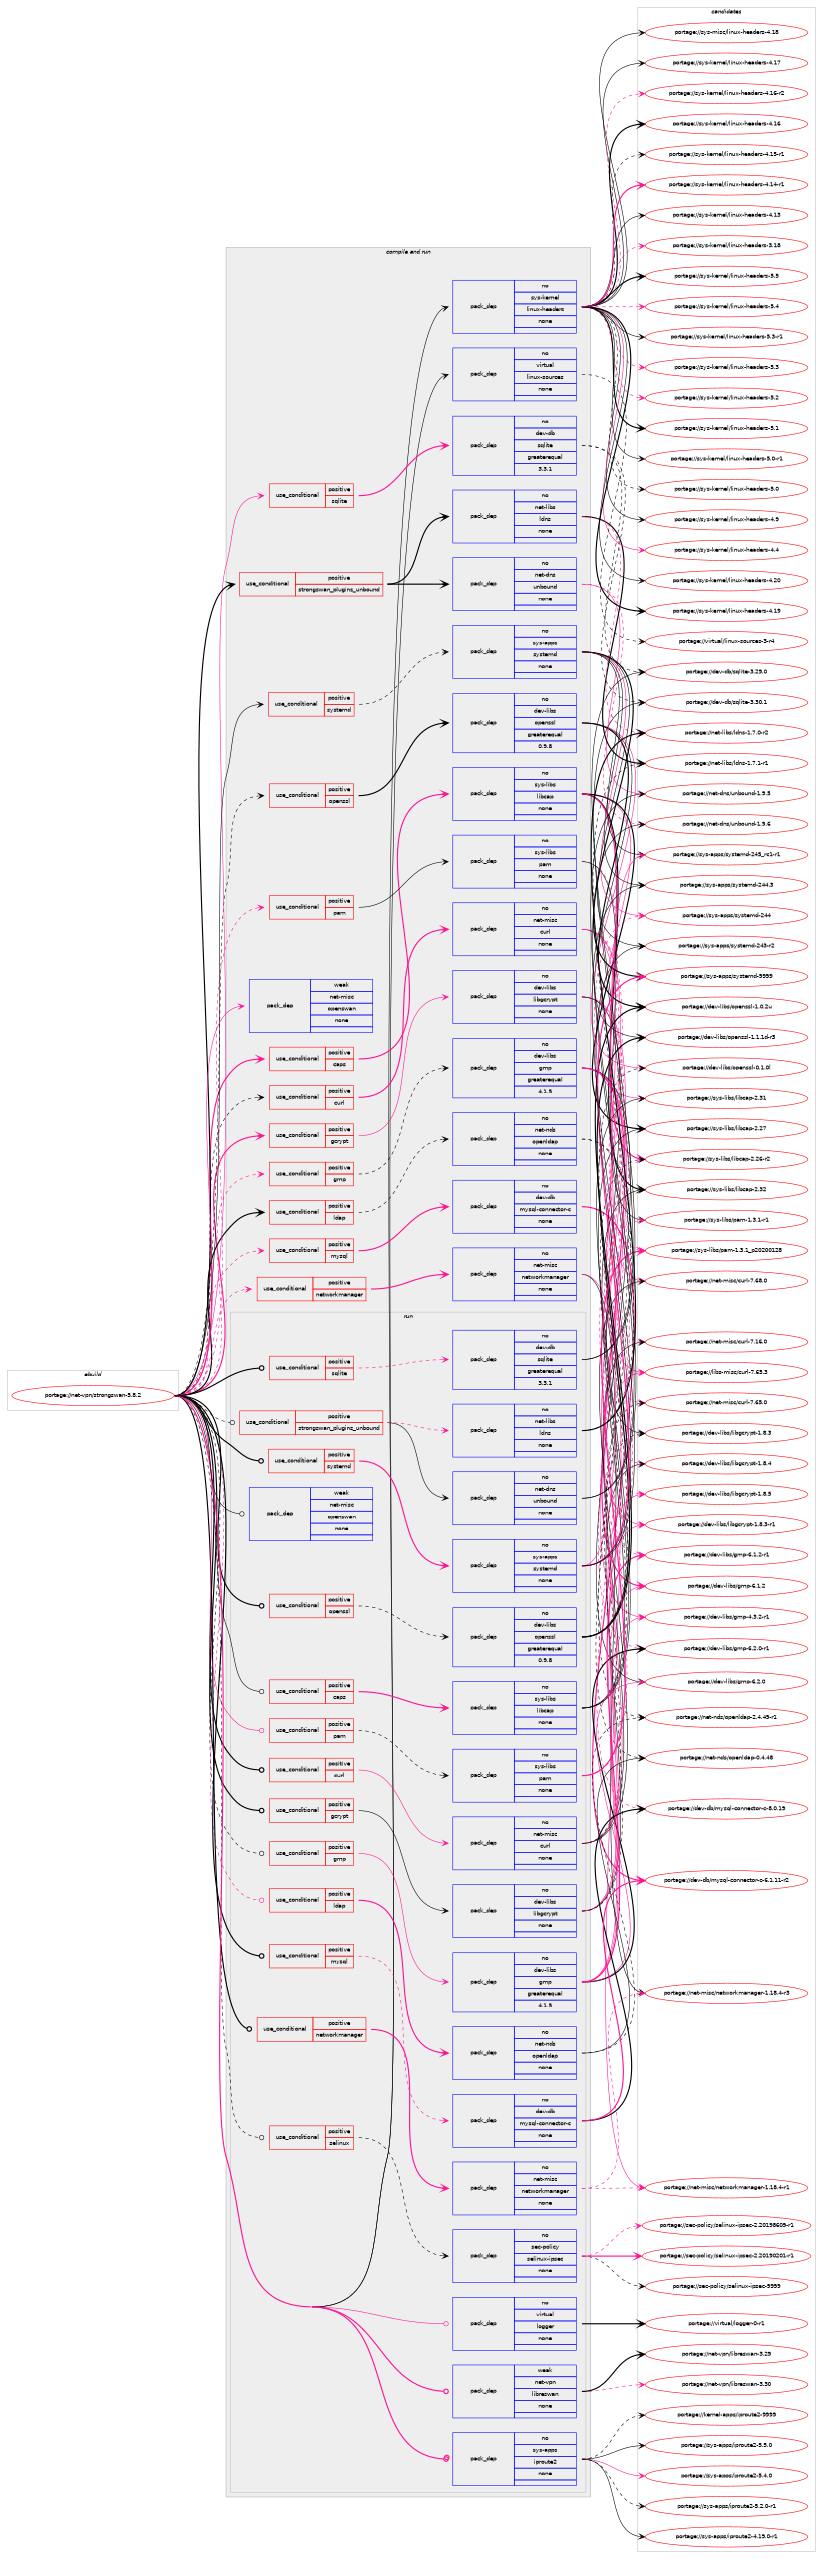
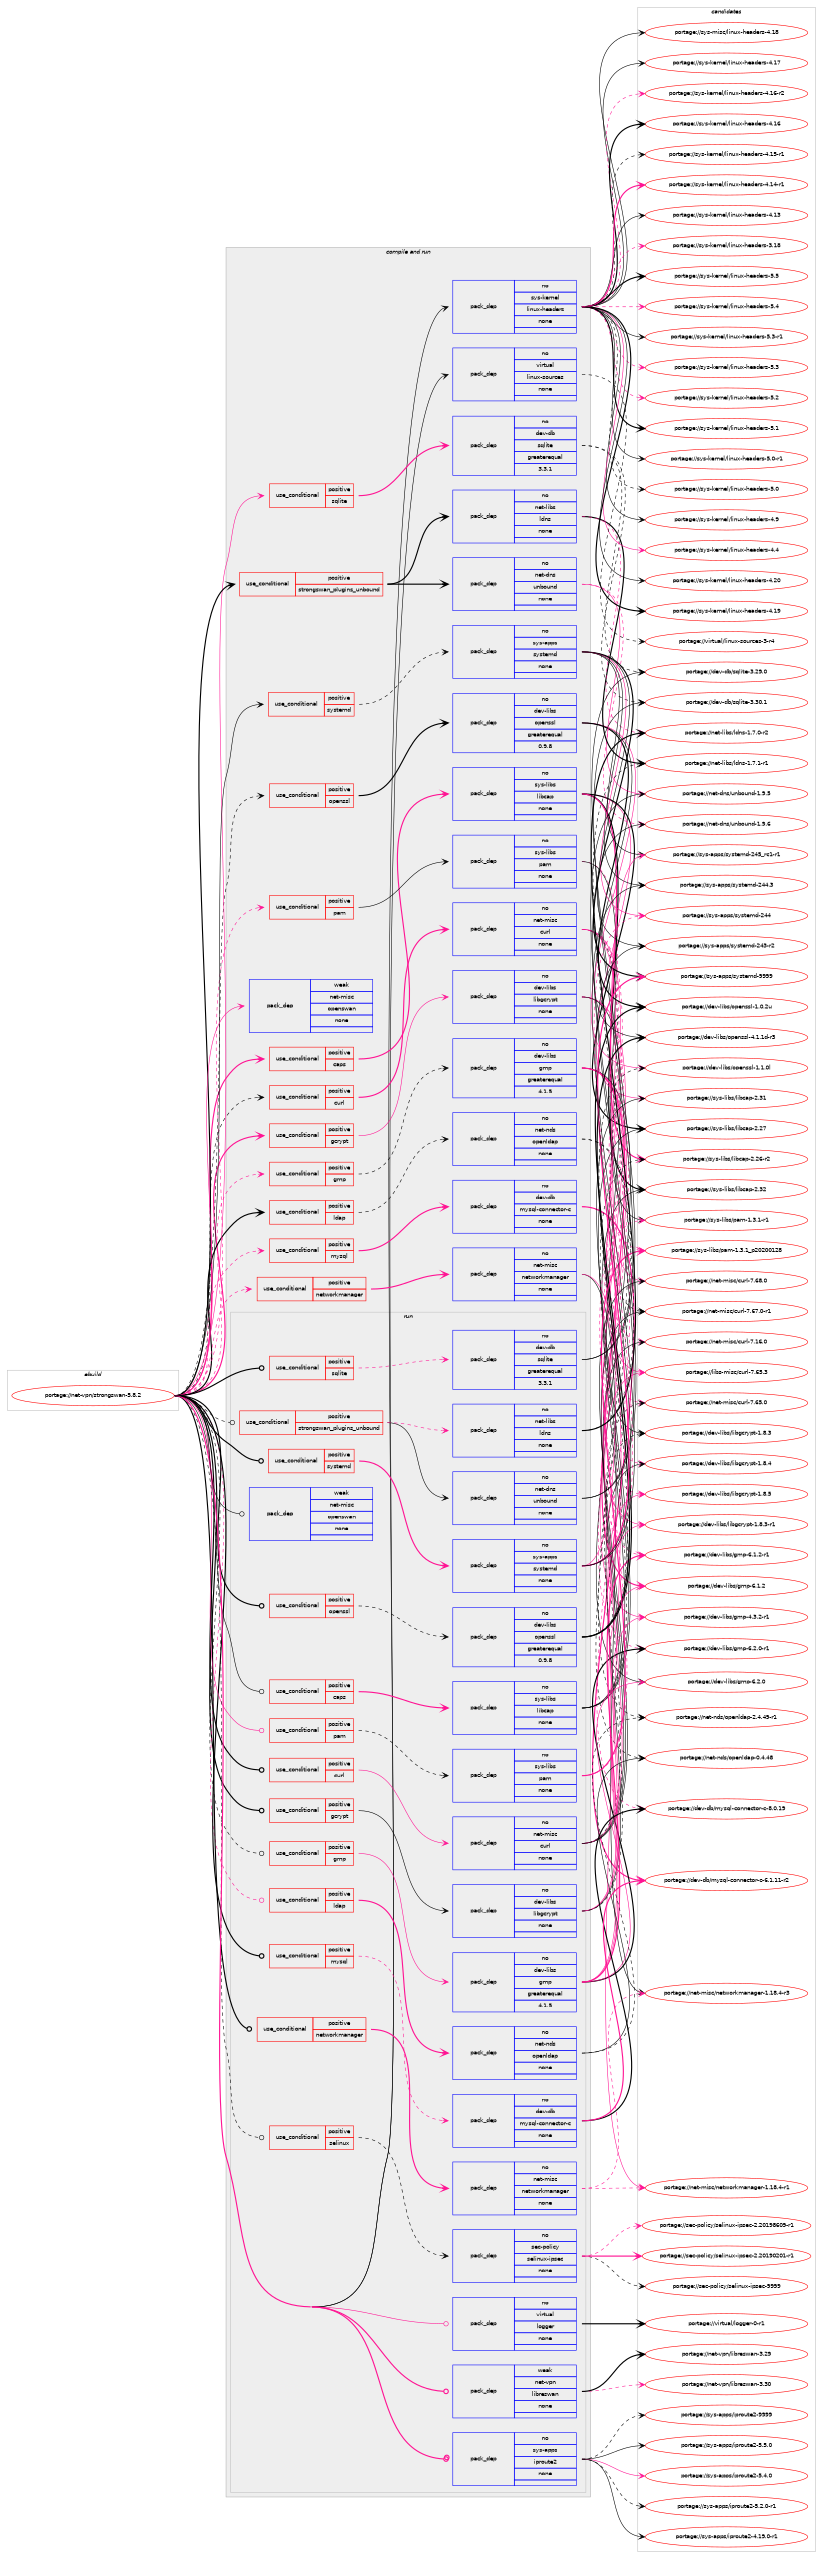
(727, 1038) -> (727, 1038)
(727, 1068) -> (727, 1068)
none -> (727, 1312)
(727, 2415) -> (727, 2415)
